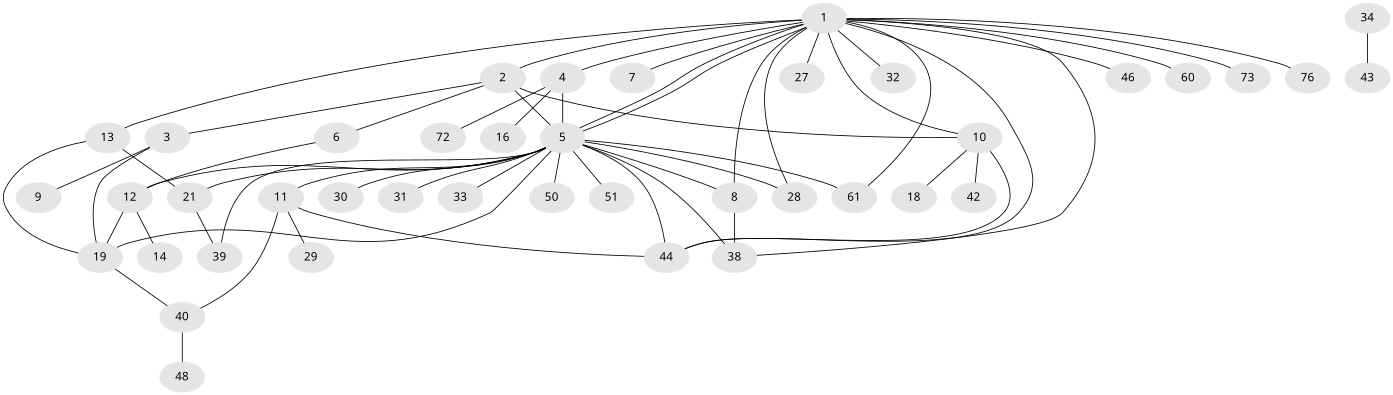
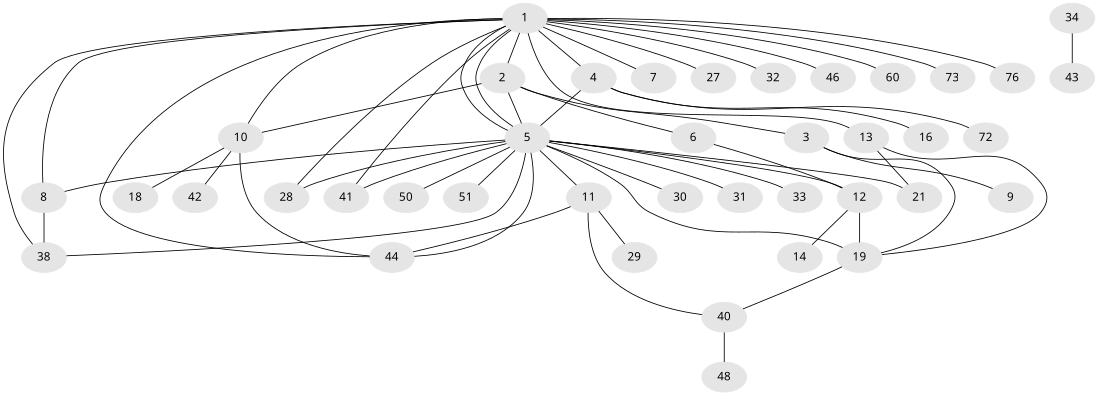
(854, 198) -> (346, 198)
(220, 257) -> none
